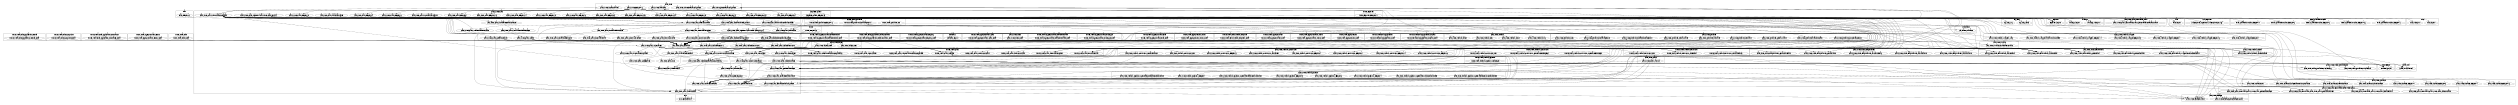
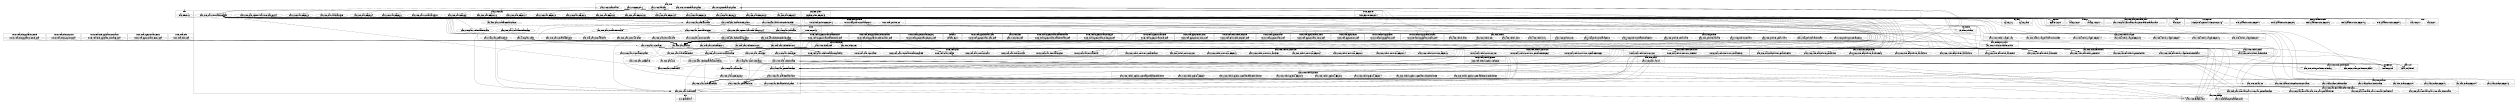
(1966, 27) -> (1966, 27)
(1999, 42) -> (1999, 42)
(2357, 69) -> (2358, 69)
(2256, 84) -> (2255, 84)
